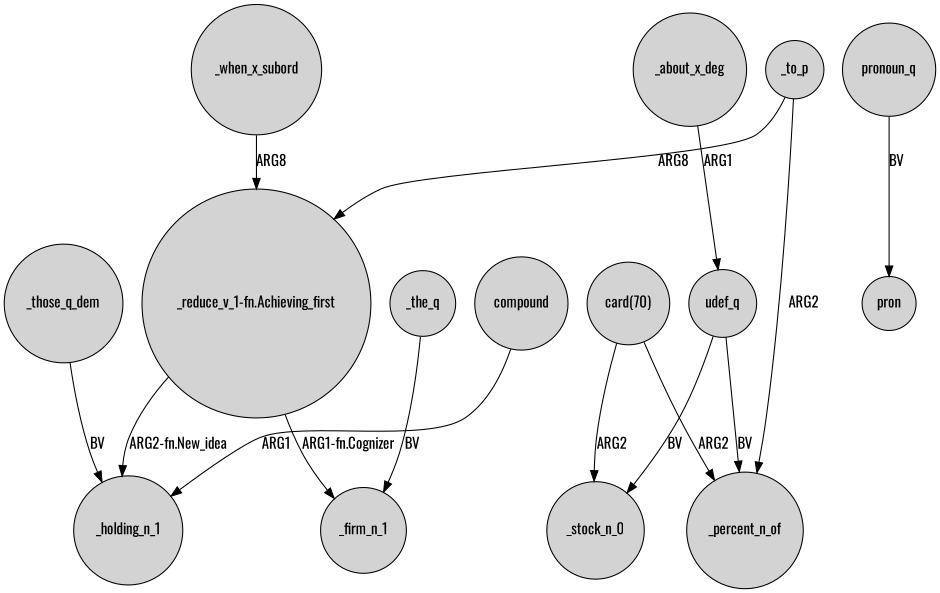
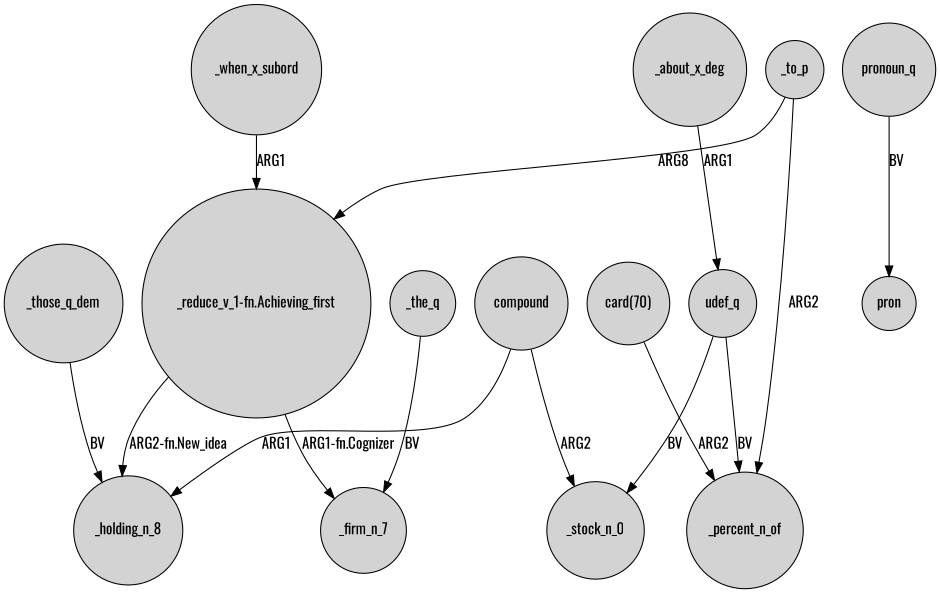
(271, 162) -> (271, 162)
(602, 406) -> (548, 414)
(128, 530) -> (128, 530)
(363, 530) -> (363, 530)
